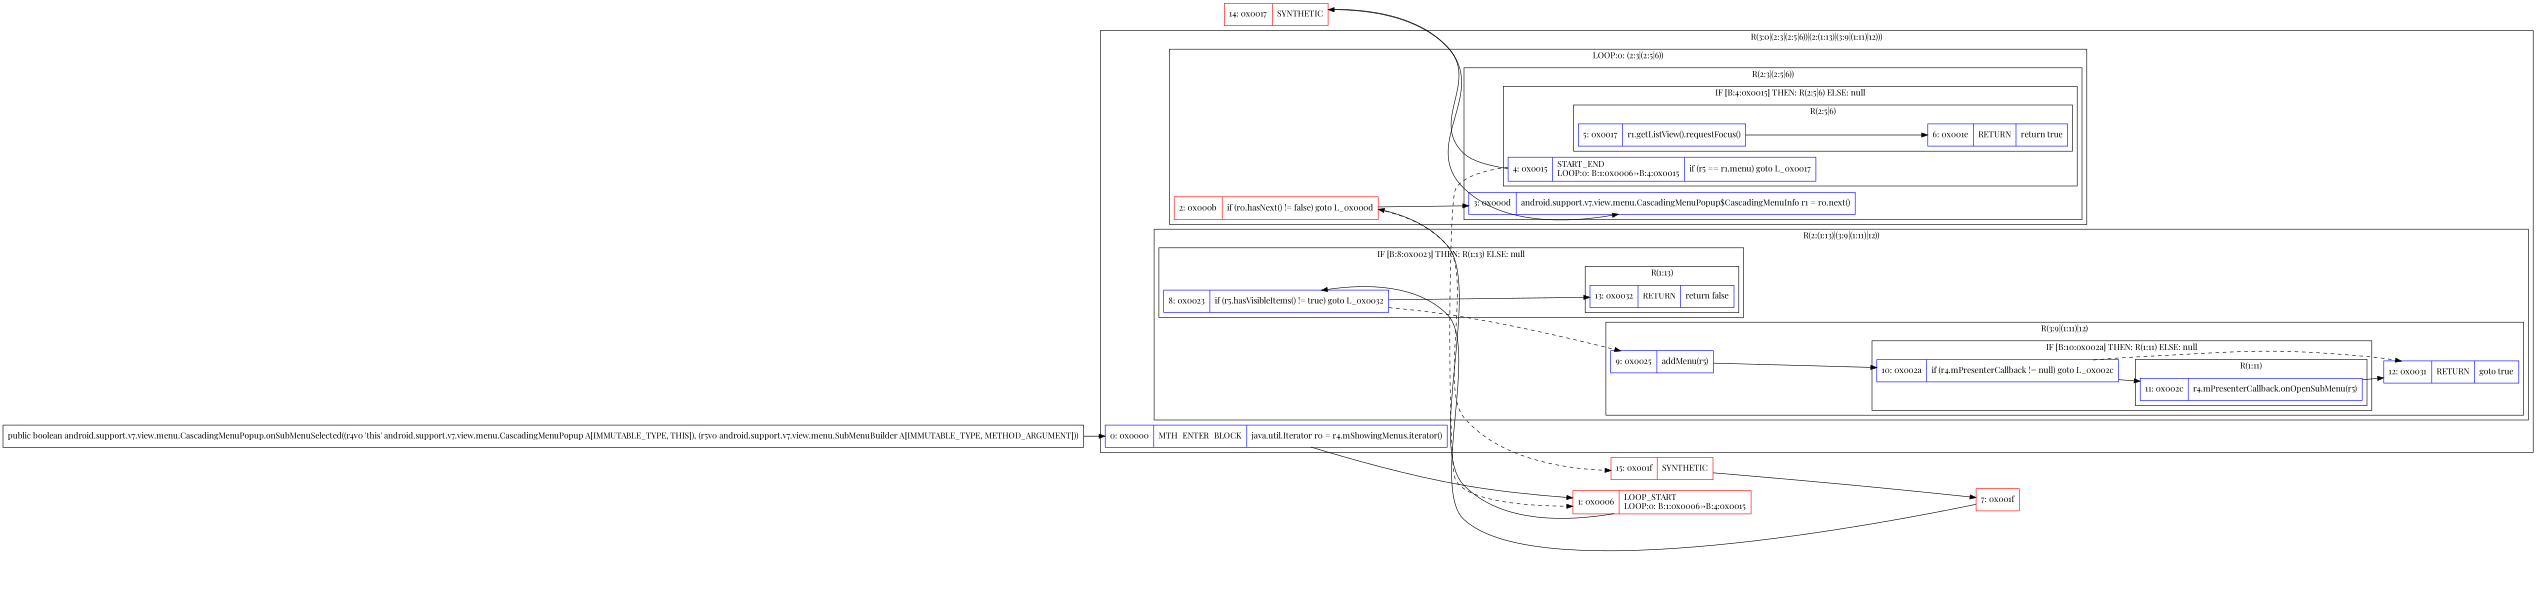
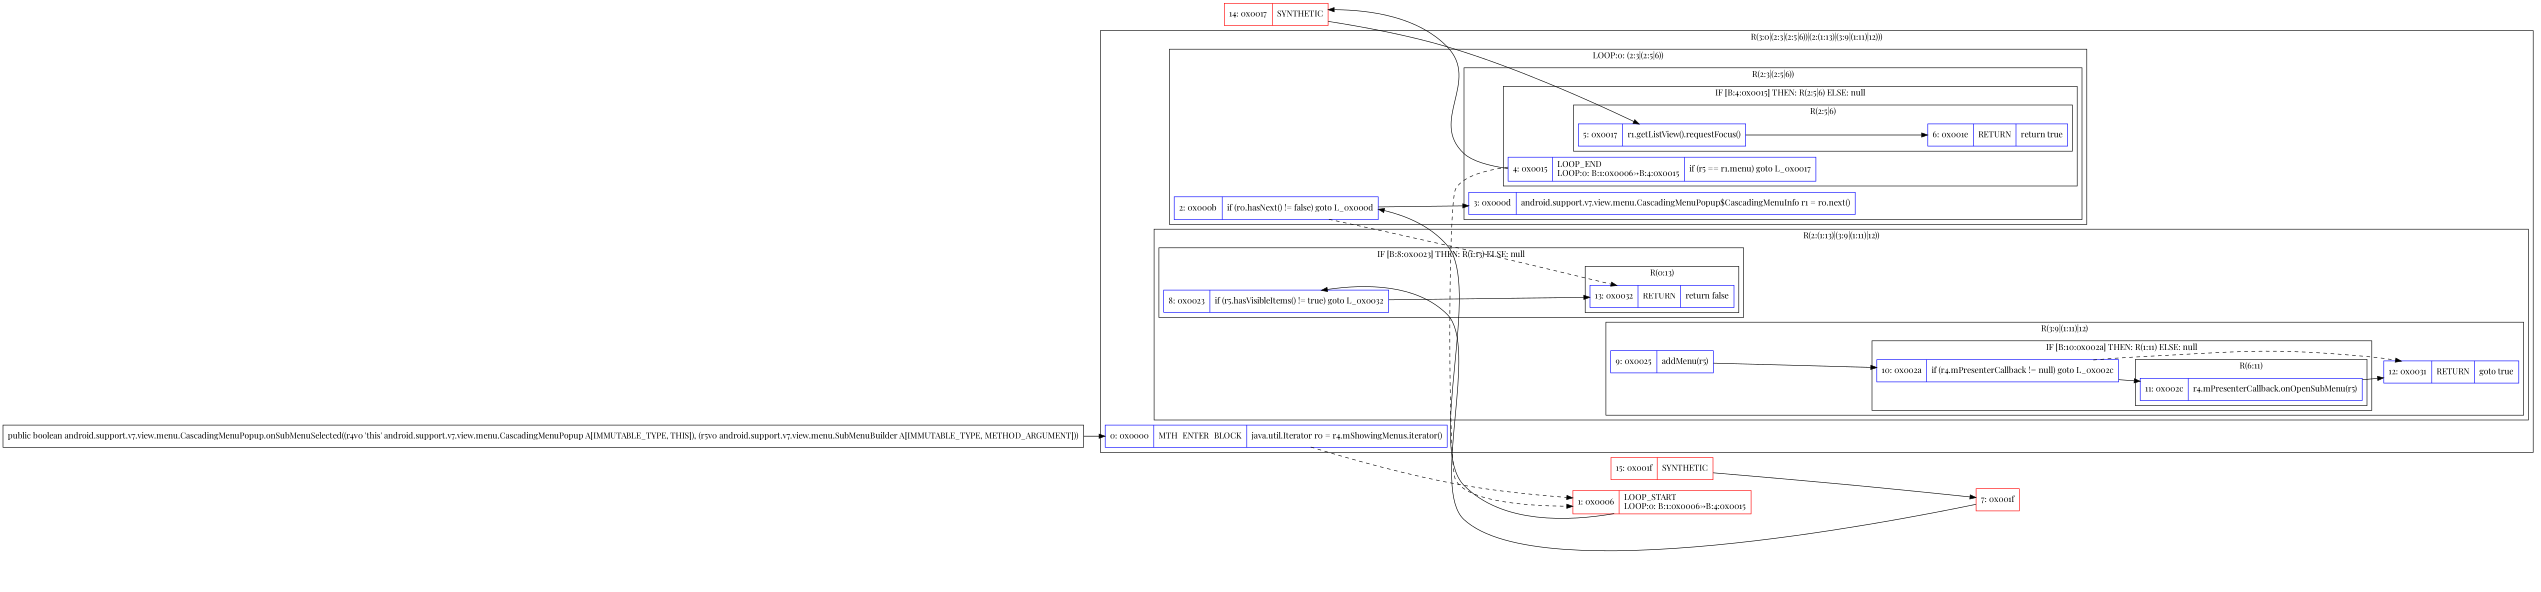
(1449, 142) -> (1485, 59)
(1581, 164) -> (1580, 164)
(1276, 208) -> (1276, 208)
(1662, 273) -> (1662, 273)
(1503, 324) -> none
(2251, 366) -> (2251, 366)
(1460, 409) -> (1477, 252)
(1437, 480) -> (1437, 480)
